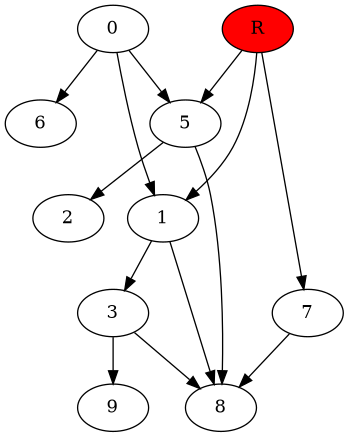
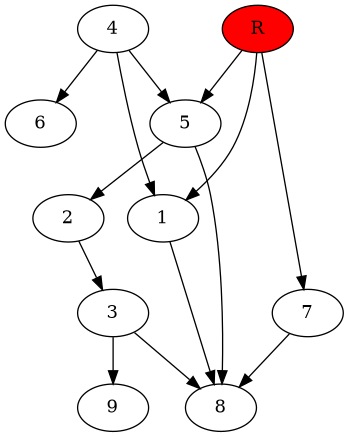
(113, 29) -> (113, 29)
(141, 260) -> (88, 259)
